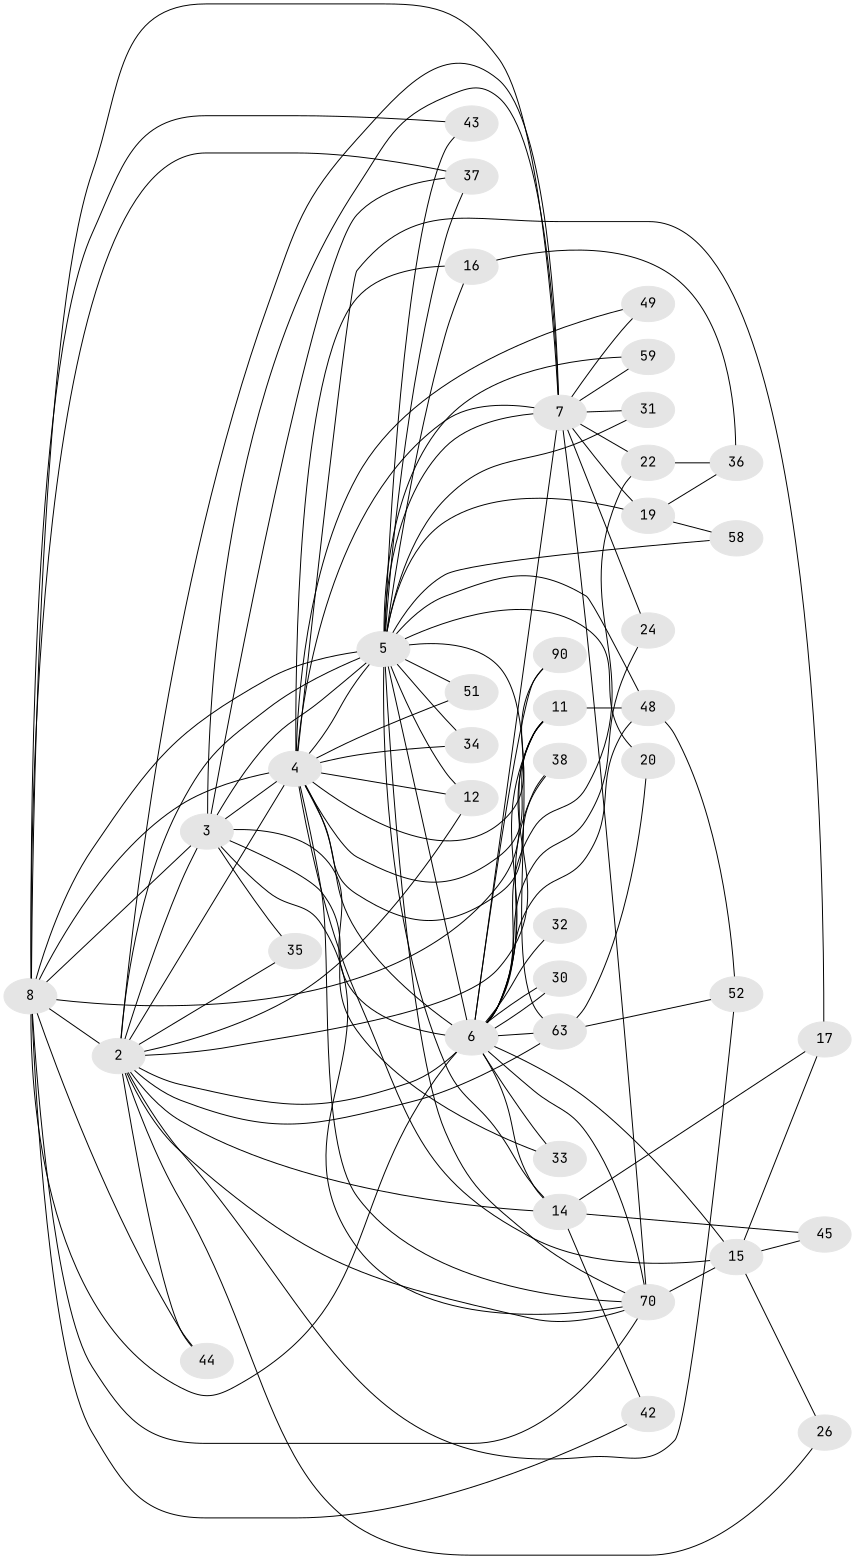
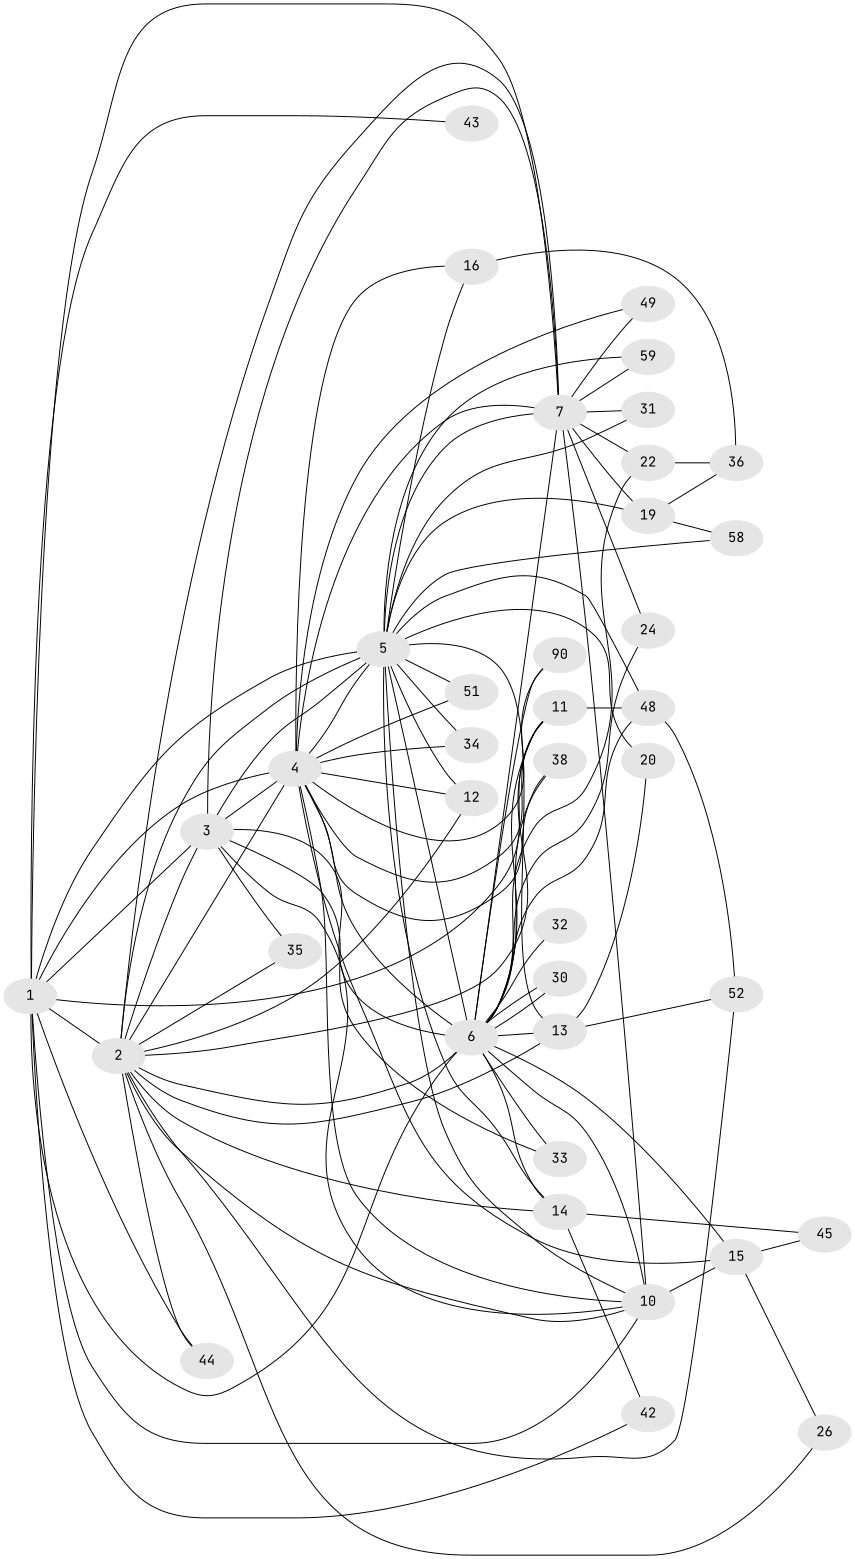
(472, 176) -> none
(402, 381) -> none
(30, 996) -> (30, 996)
(560, 1032) -> (560, 1032)
(825, 1039) -> none
(648, 1302) -> (648, 1302)
